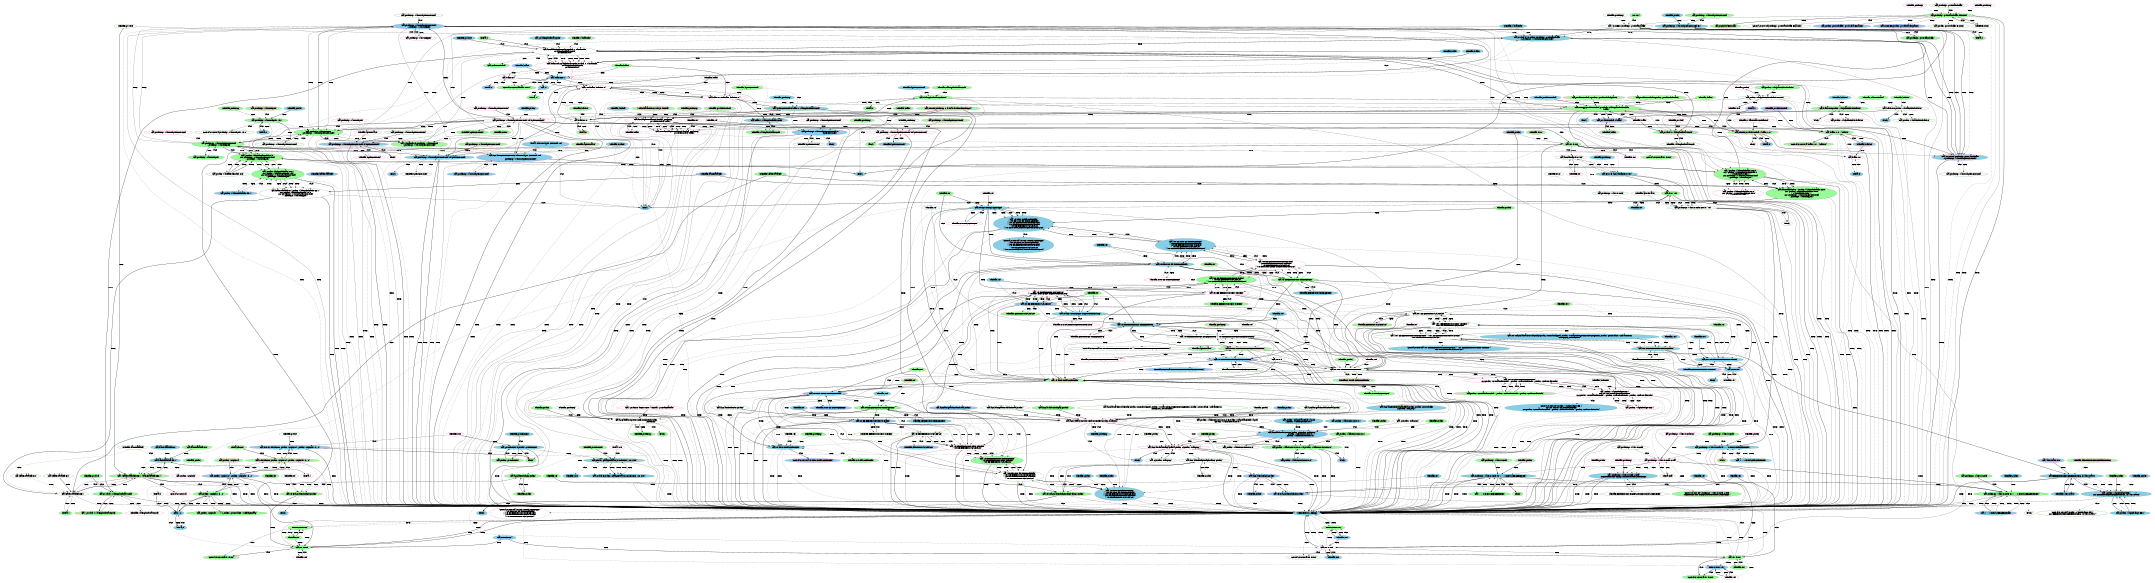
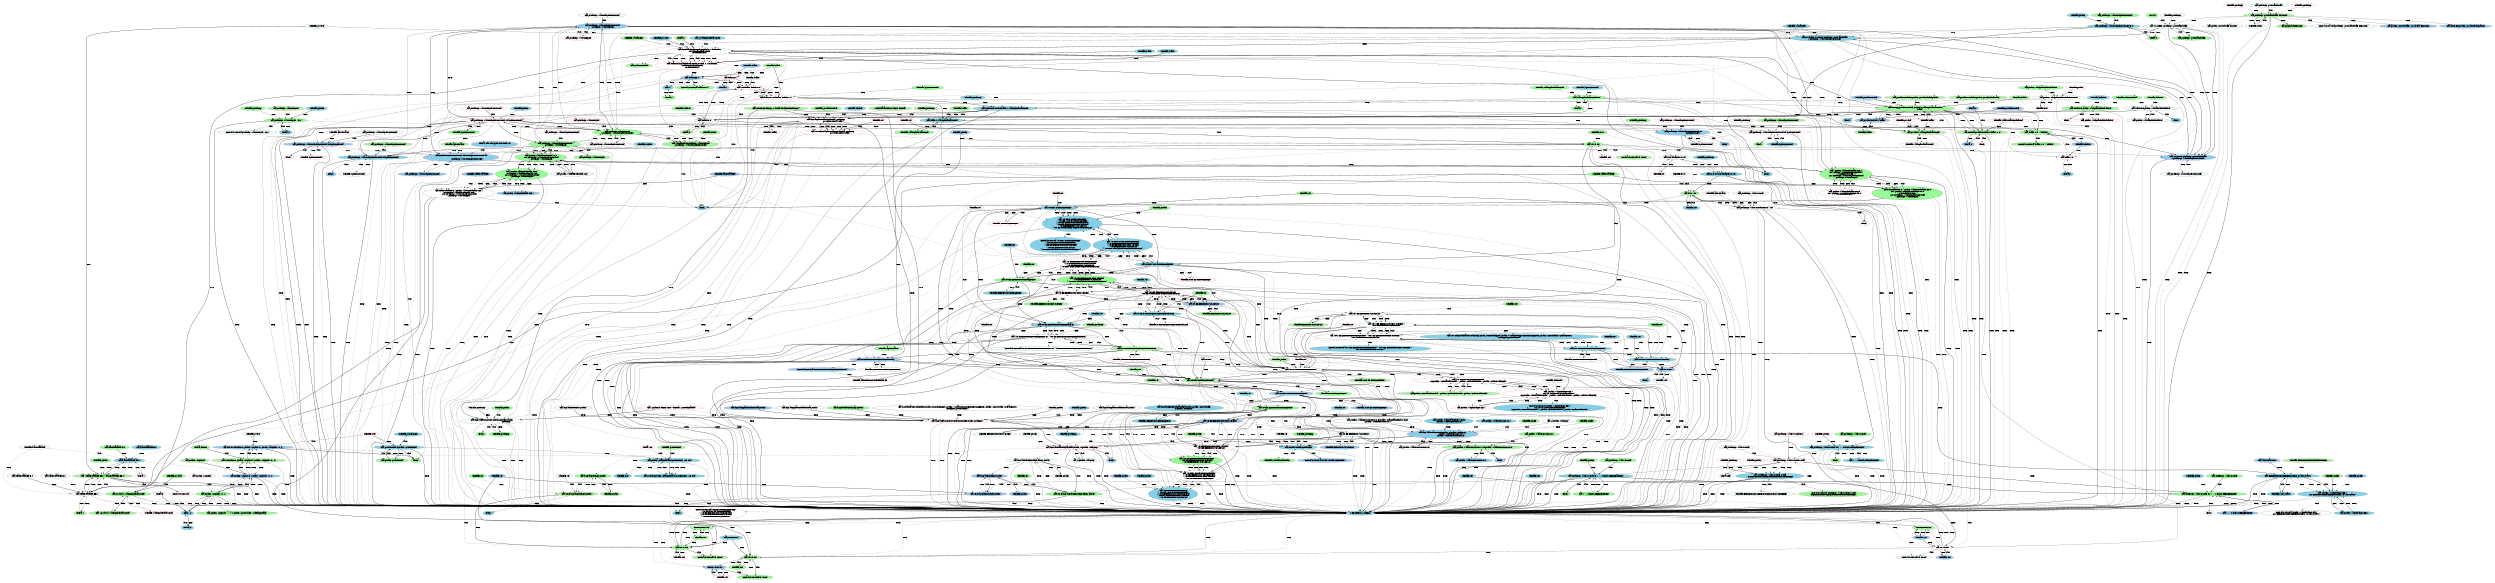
(783, 115) -> (966, 112)
(1098, 330) -> (845, 375)
(1604, 376) -> none
